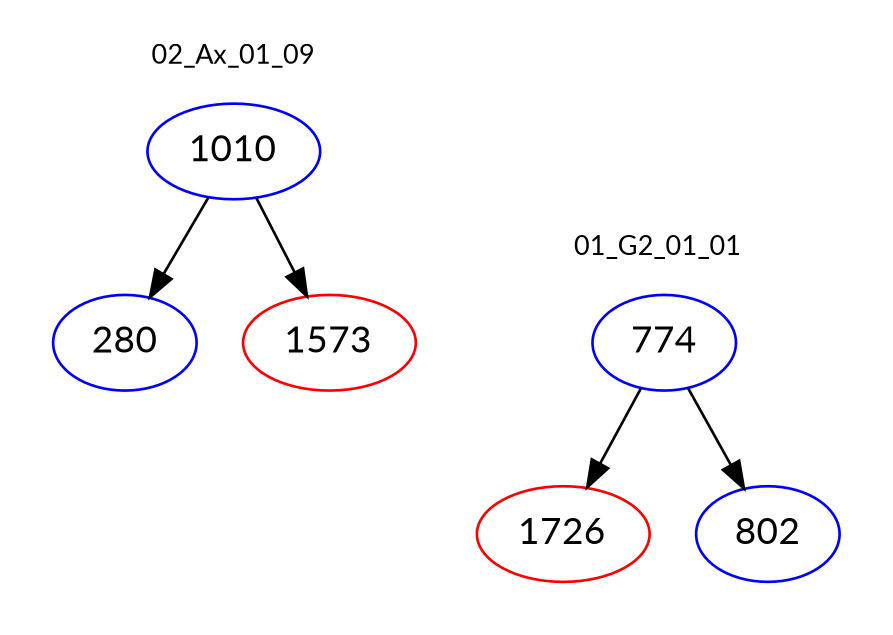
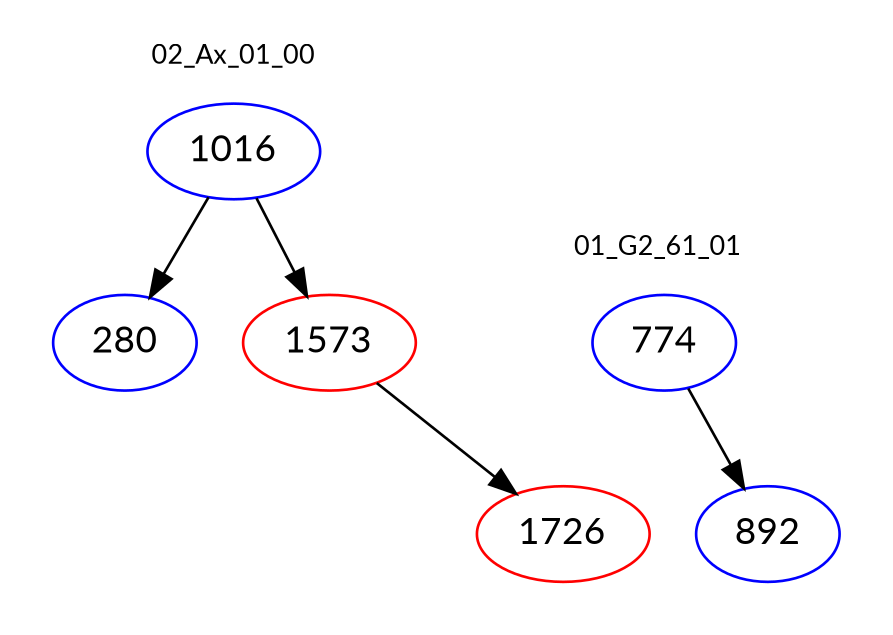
(234, 57) -> (234, 57)
(234, 151) -> (234, 151)
(659, 248) -> (659, 248)
(621, 426) -> (436, 430)
(768, 534) -> (768, 534)
